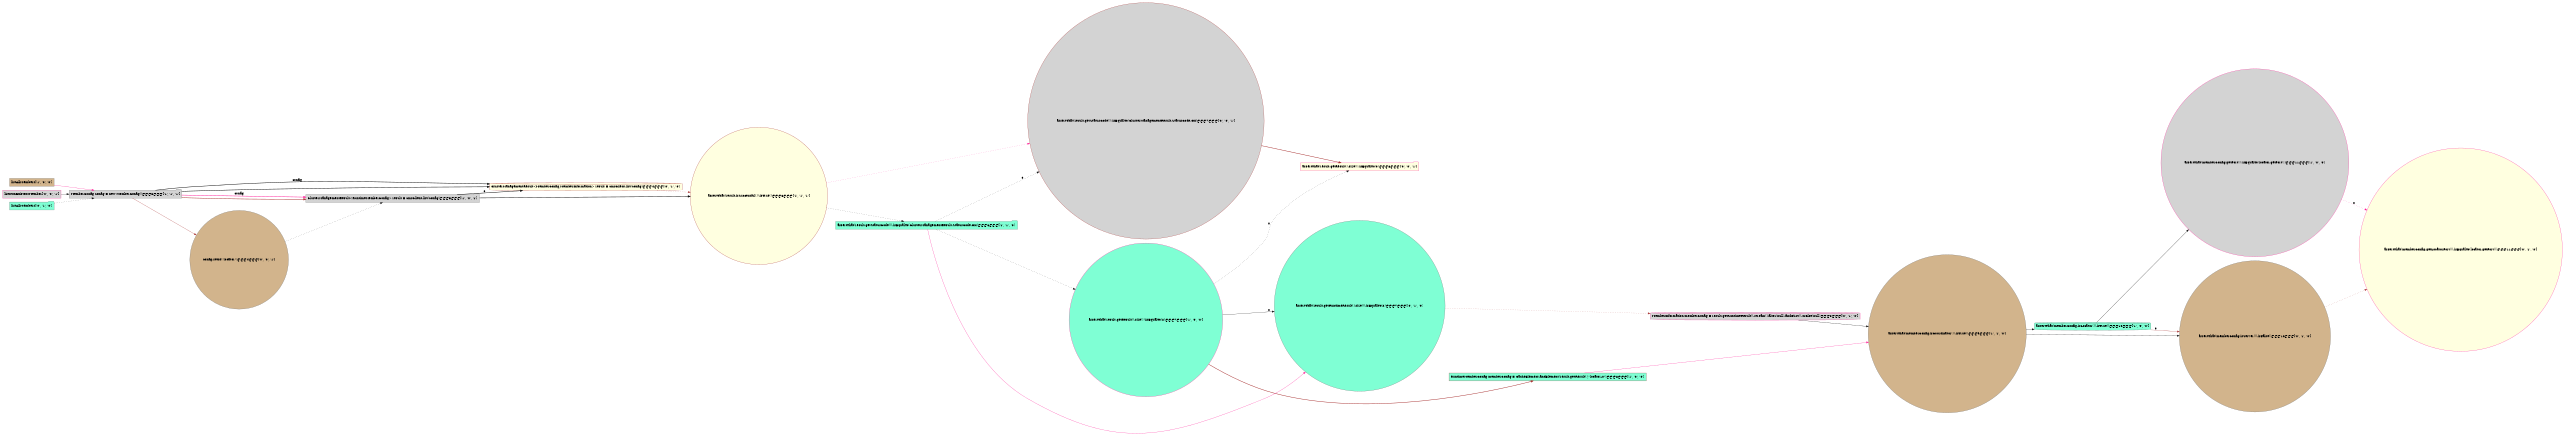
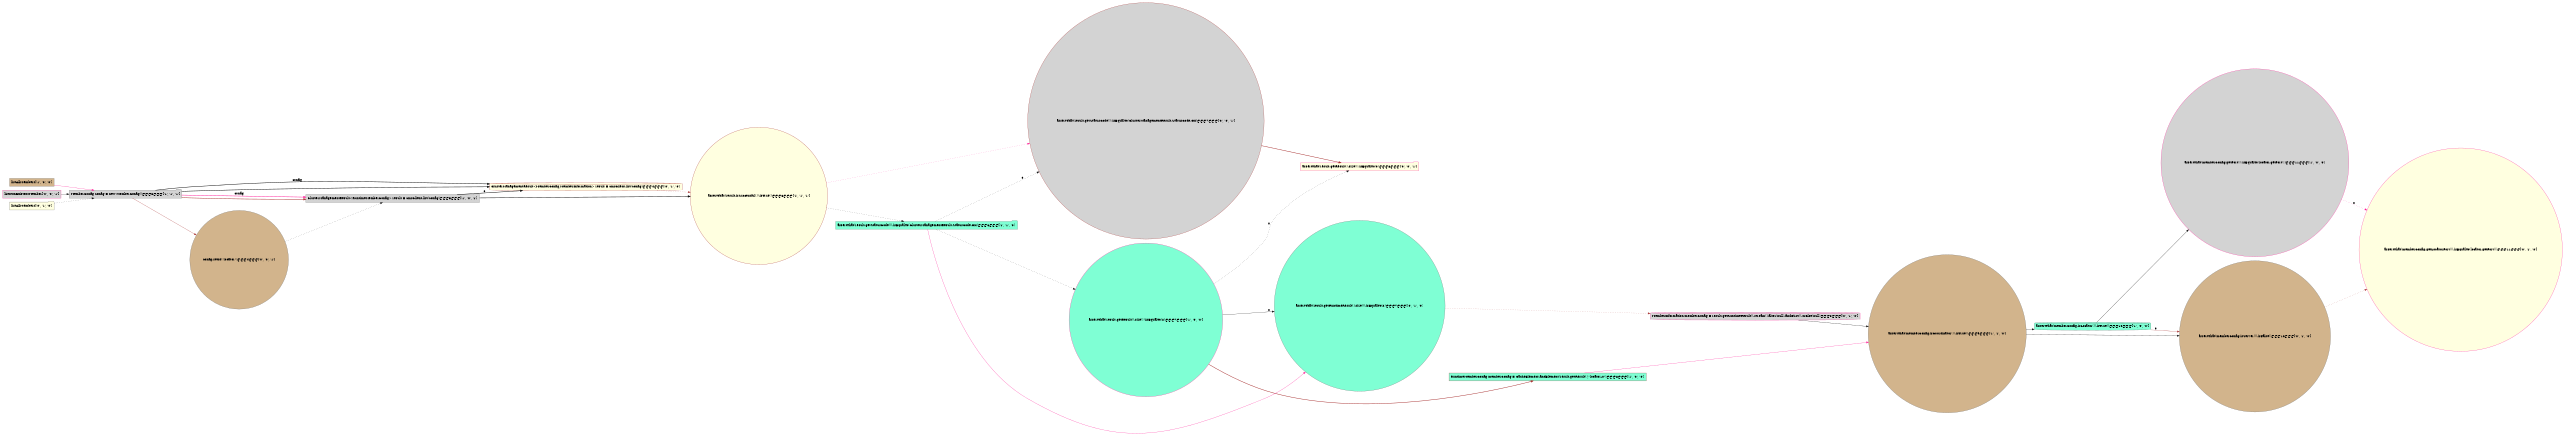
(32, 206) -> (32, 206)
